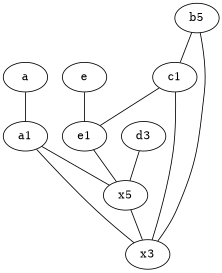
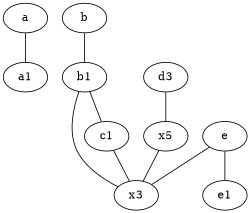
none -> (85, 18)
(197, 18) -> (85, 77)
(130, 107) -> none
(76, 166) -> none
(105, 166) -> none
(83, 198) -> (180, 166)
